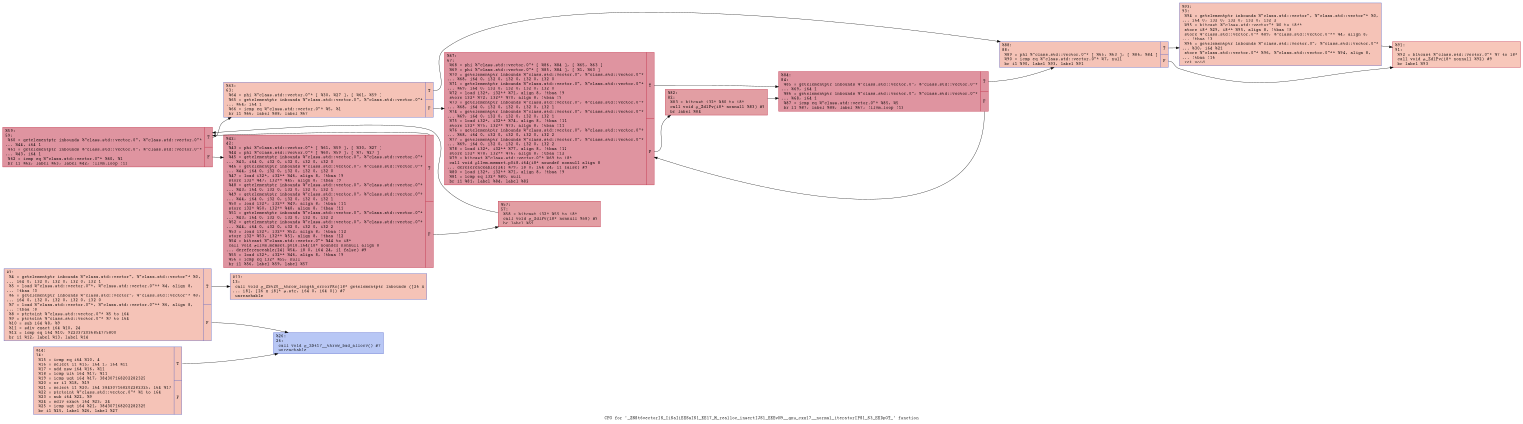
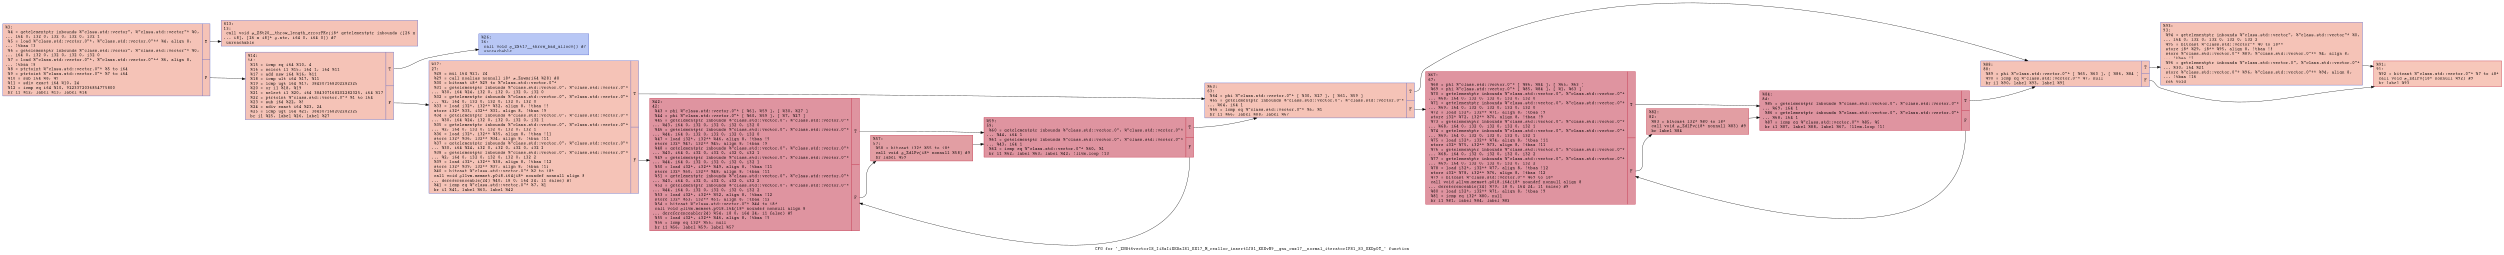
none -> (534, 127)
(249, 325) -> (226, 78)
